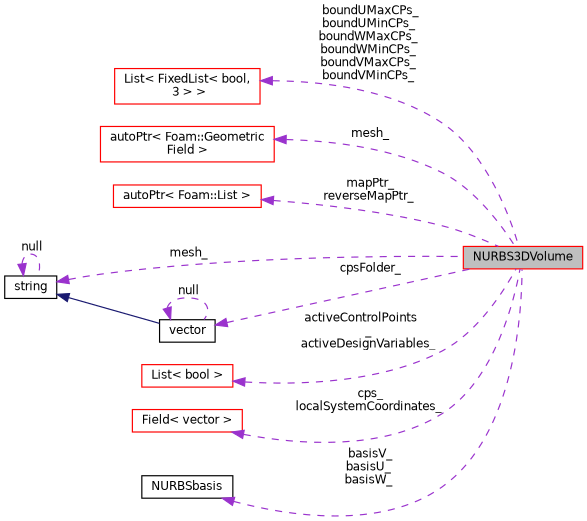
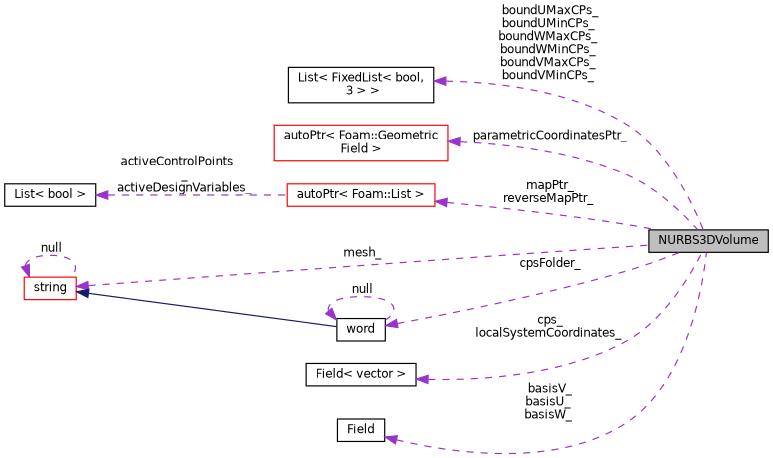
(187, 86) -> (361, 85)
(369, 134) -> (548, 137)
(523, 258) -> (709, 241)
(31, 287) -> (50, 288)
(187, 331) -> (361, 330)
(400, 367) -> (197, 195)
(187, 376) -> (50, 195)
(187, 421) -> (361, 375)
(187, 487) -> (361, 430)
